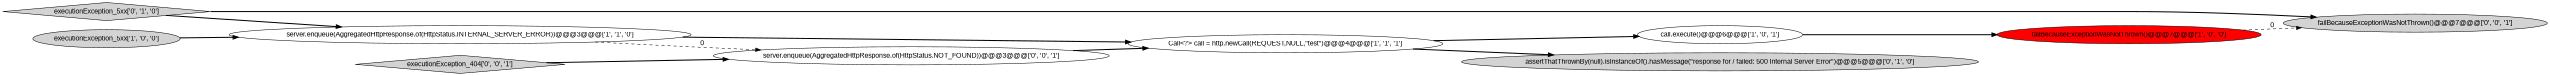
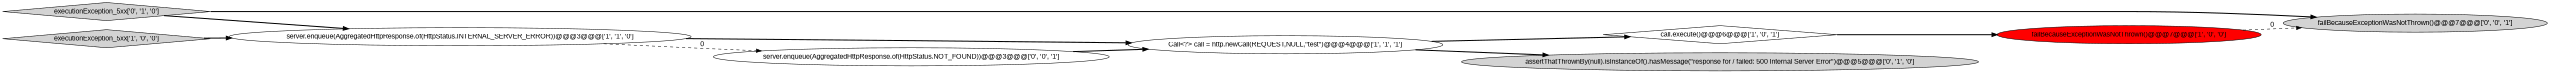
(1720, 35) -> (1720, 35)
(106, 39) -> (106, 39)
(460, 64) -> none
